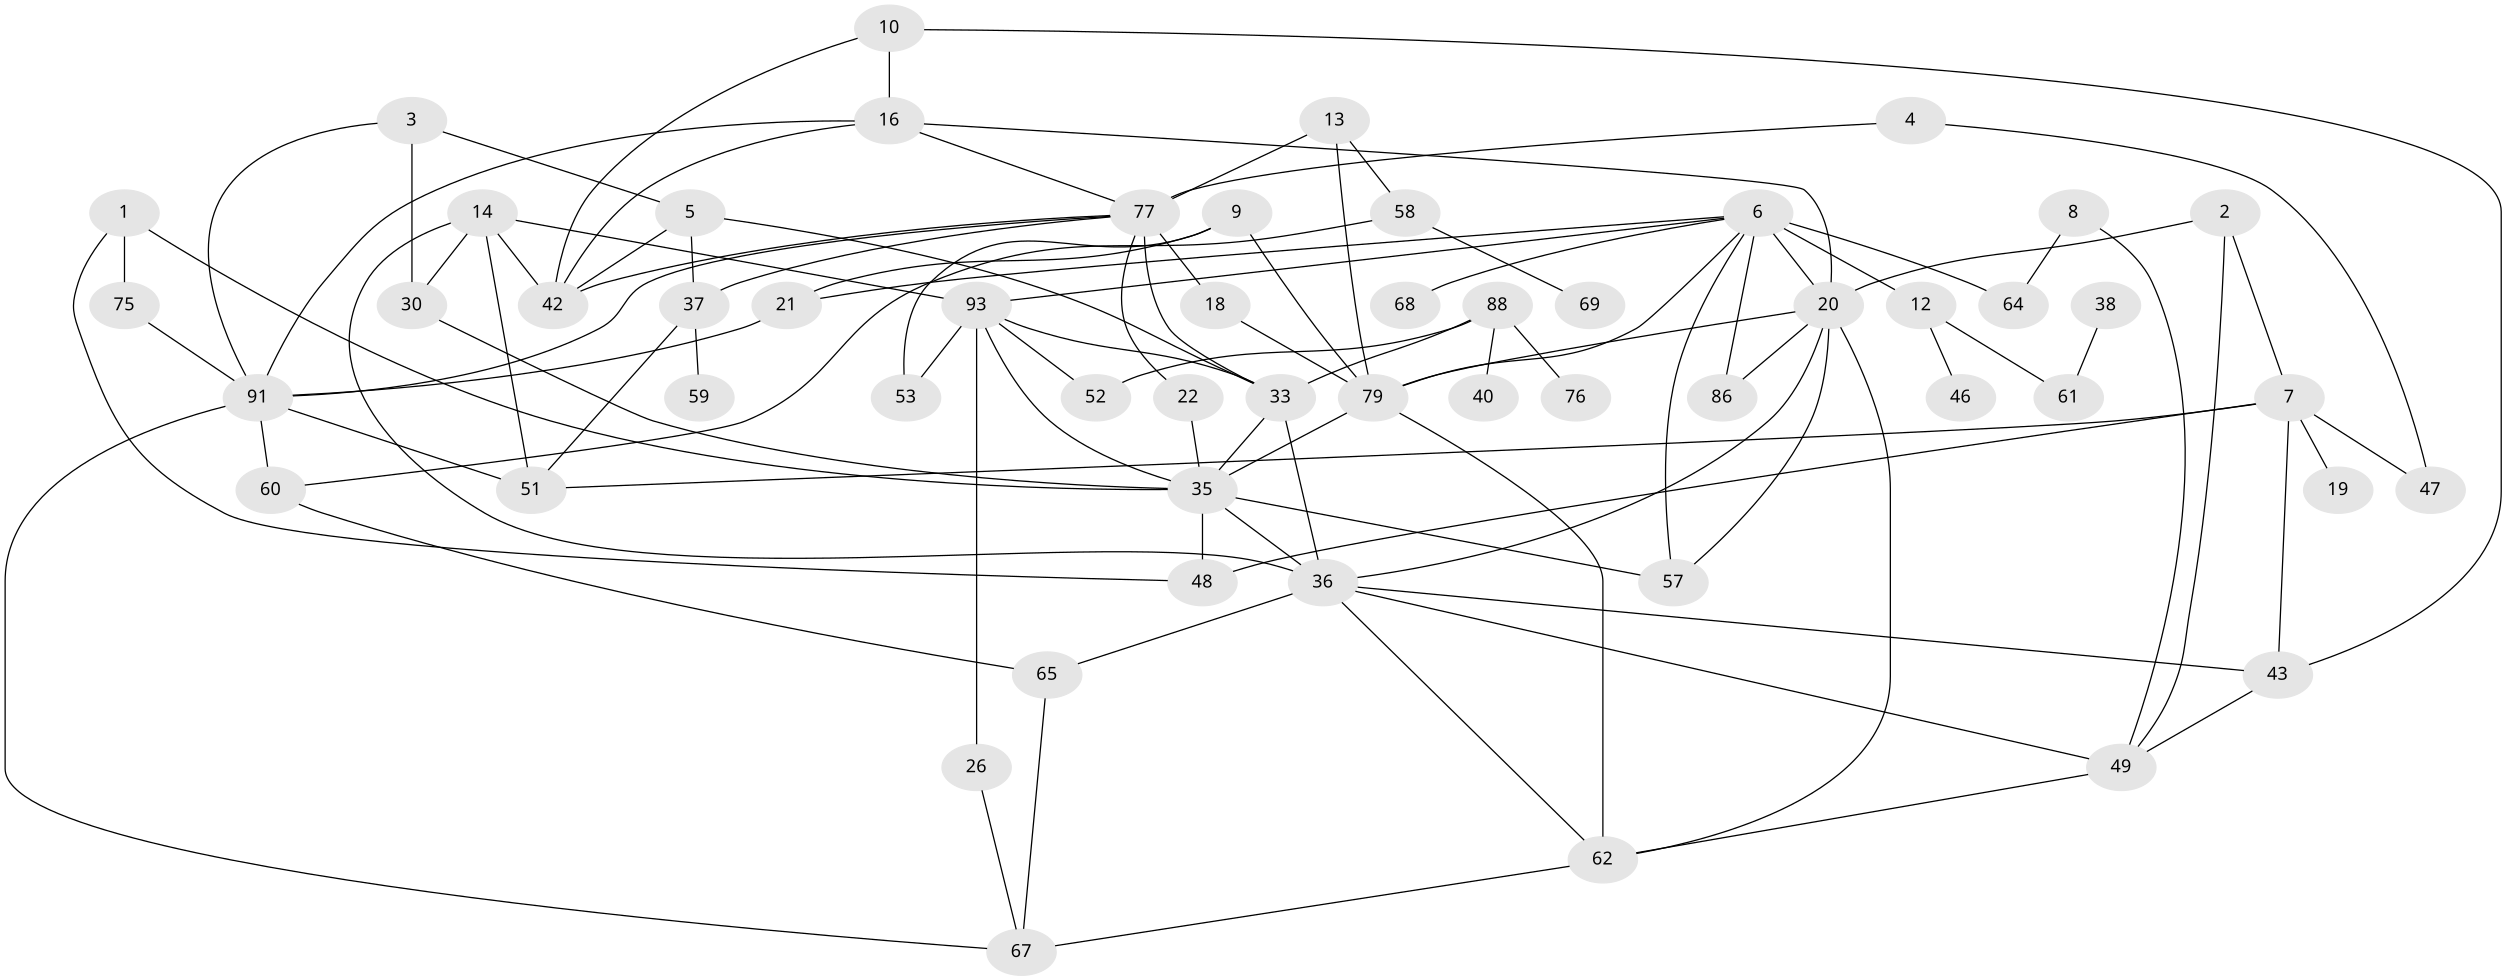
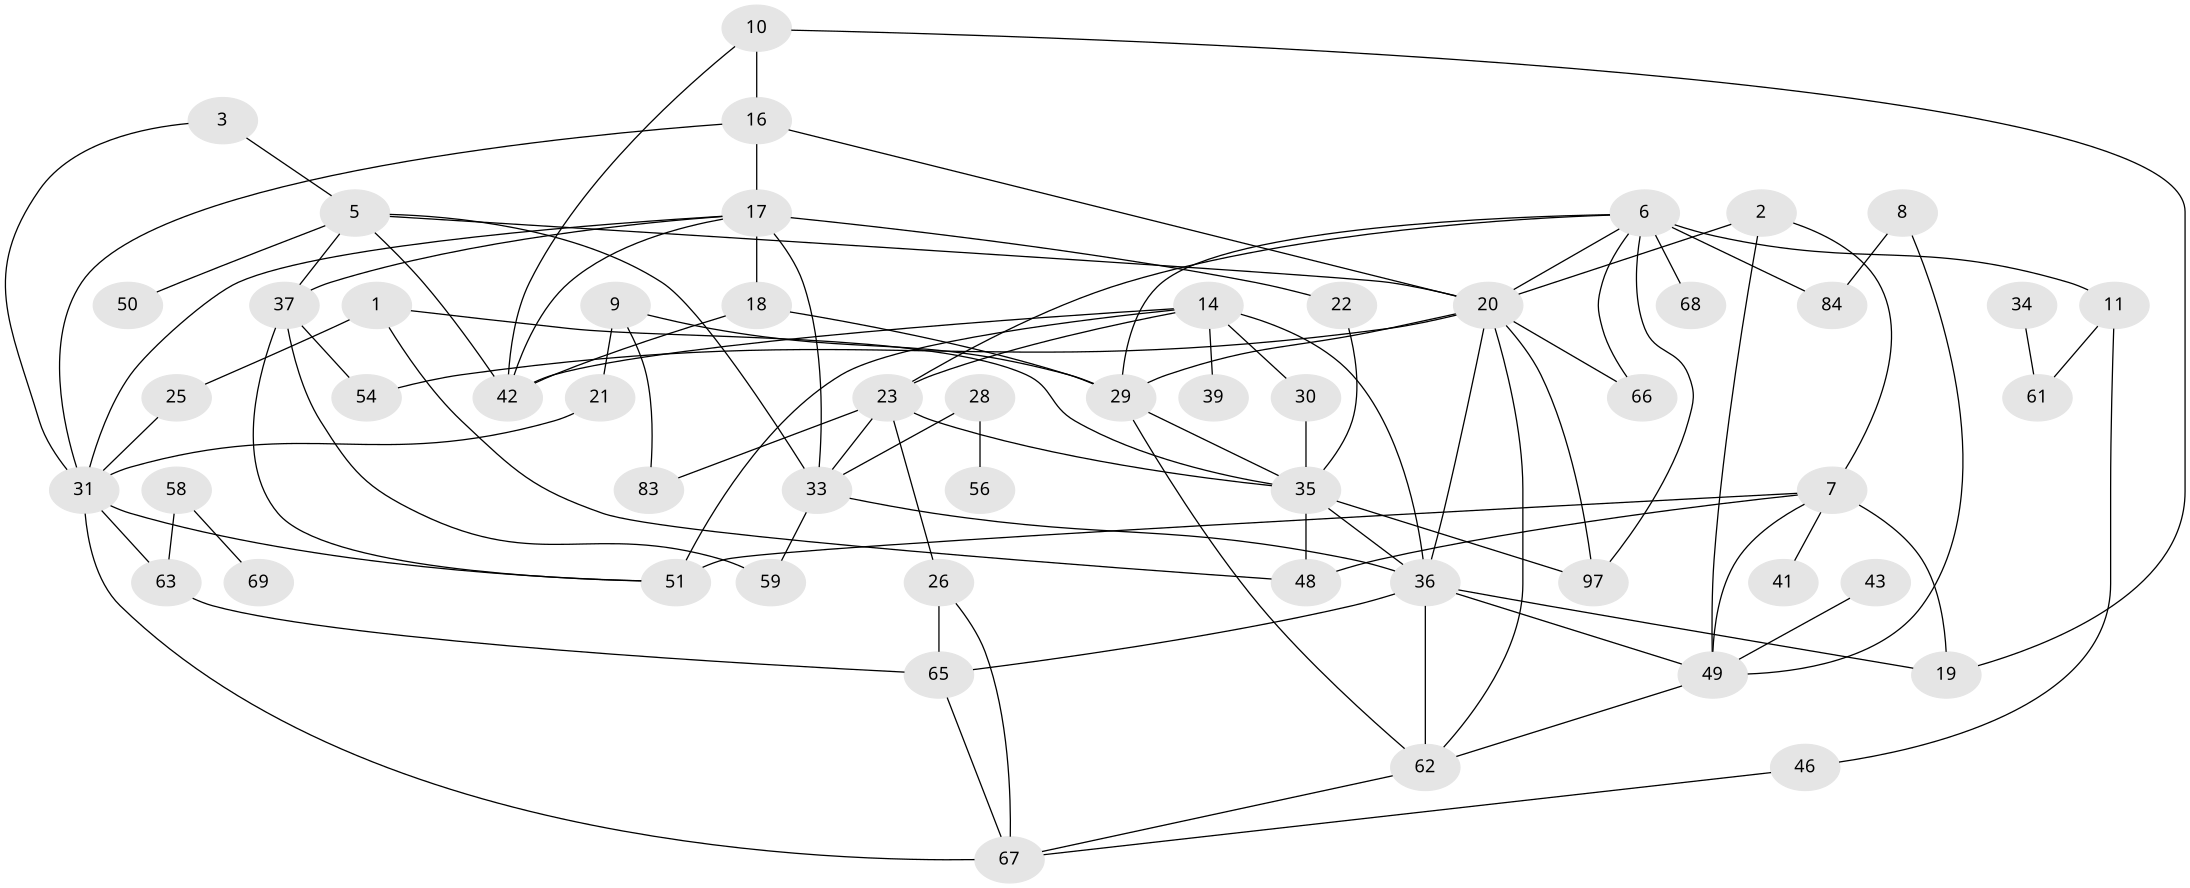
(2004, 77) -> (1785, 90)
(1335, 121) -> none
(1911, 121) -> none
(688, 167) -> (625, 349)
(412, 213) -> none
(1145, 213) -> (757, 213)
none -> (924, 250)
(1271, 252) -> none
(124, 305) -> (177, 398)
none -> (128, 305)
(977, 305) -> (888, 398)
(1498, 305) -> (980, 398)
(1921, 305) -> (2114, 305)
(2014, 305) -> (1832, 305)
(2106, 305) -> (2022, 305)
(258, 398) -> (84, 490)
none -> (367, 398)
(906, 398) -> (649, 490)
(1096, 398) -> none
none -> (1214, 398)
(1373, 398) -> (1121, 398)
(1484, 398) -> none
(1576, 398) -> (980, 490)
(1722, 398) -> (1642, 398)
(1242, 444) -> (796, 532)
(271, 490) -> (166, 583)
(2431, 490) -> (1783, 583)
(2284, 536) -> (1735, 563)
(1673, 583) -> (1593, 583)
none -> (939, 629)
(1801, 629) -> (1686, 630)
none -> (1407, 814)
